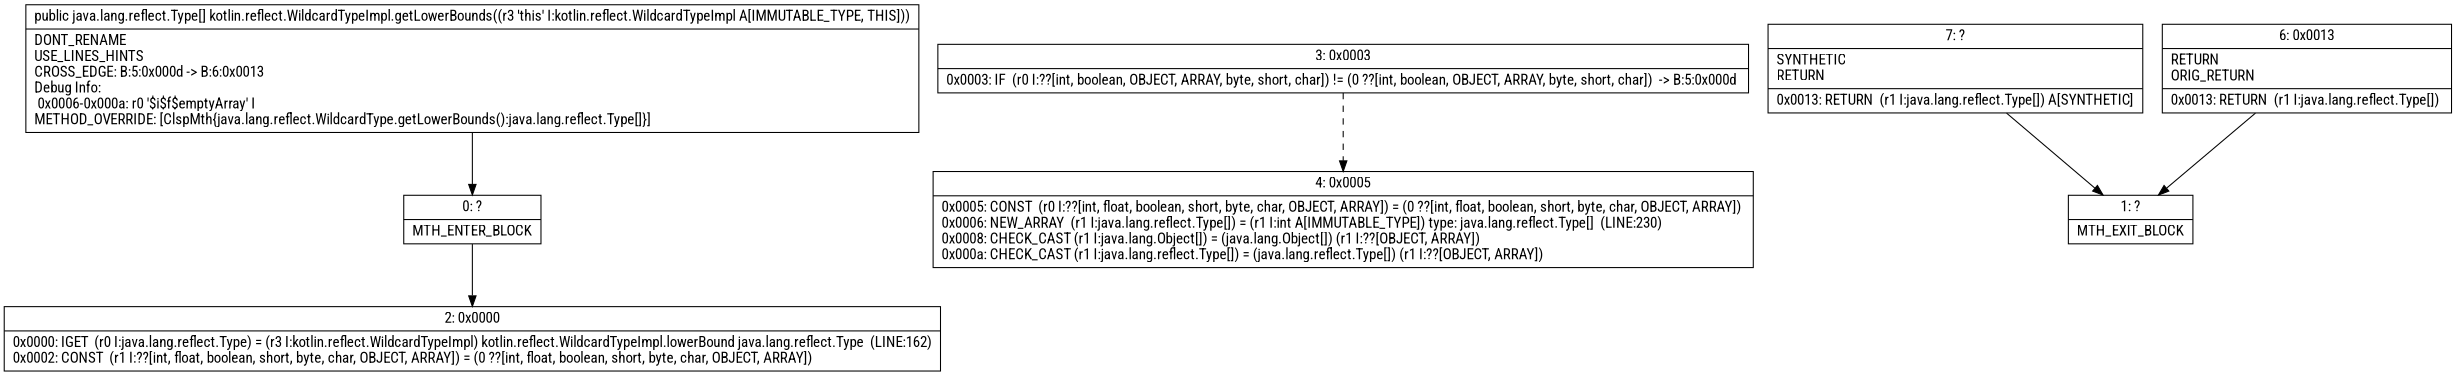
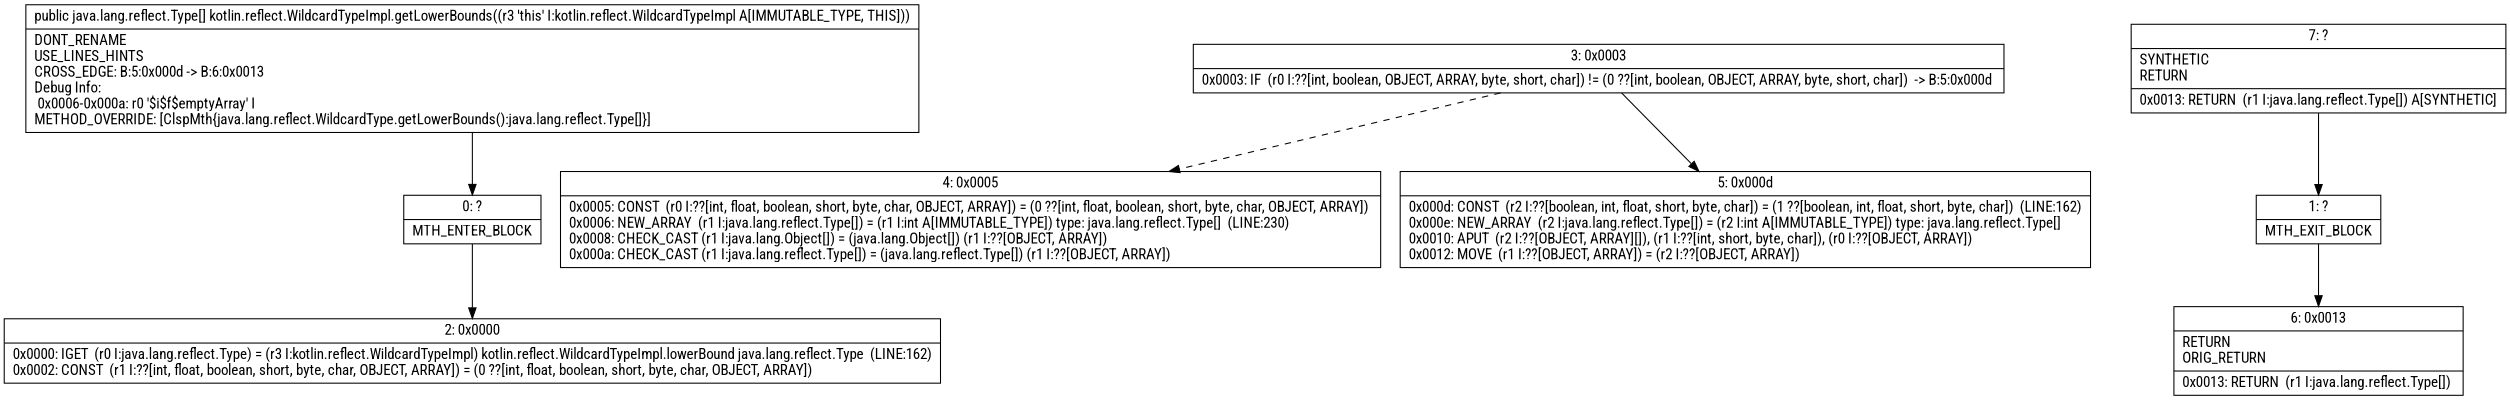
(2211, 151) -> (2319, 270)
none -> (1745, 220)
